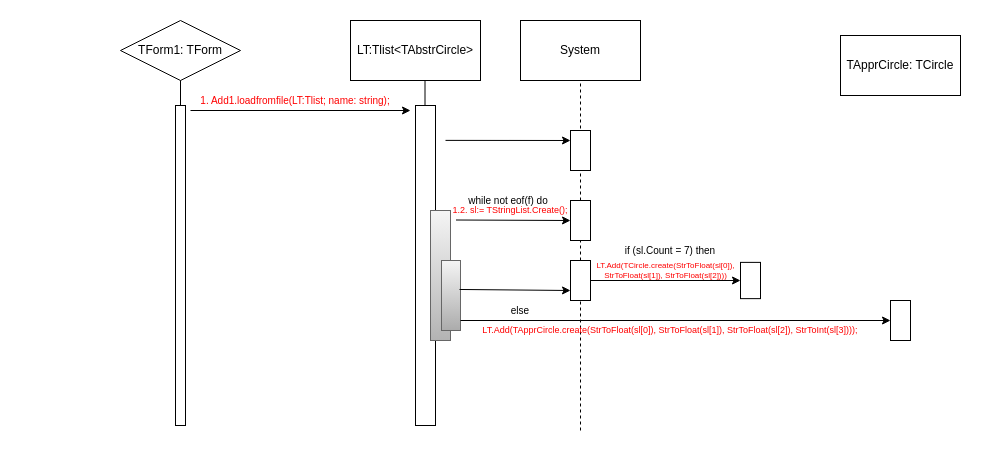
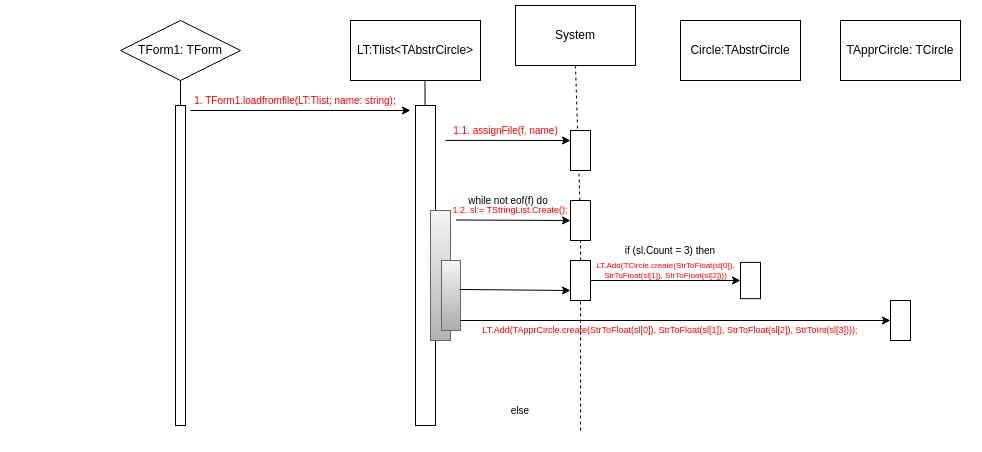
(581, 51) -> (576, 36)
none -> (741, 51)
(901, 66) -> (901, 51)
(296, 101) -> (296, 101)
none -> (506, 131)
(671, 251) -> (671, 251)
(521, 311) -> (521, 411)
